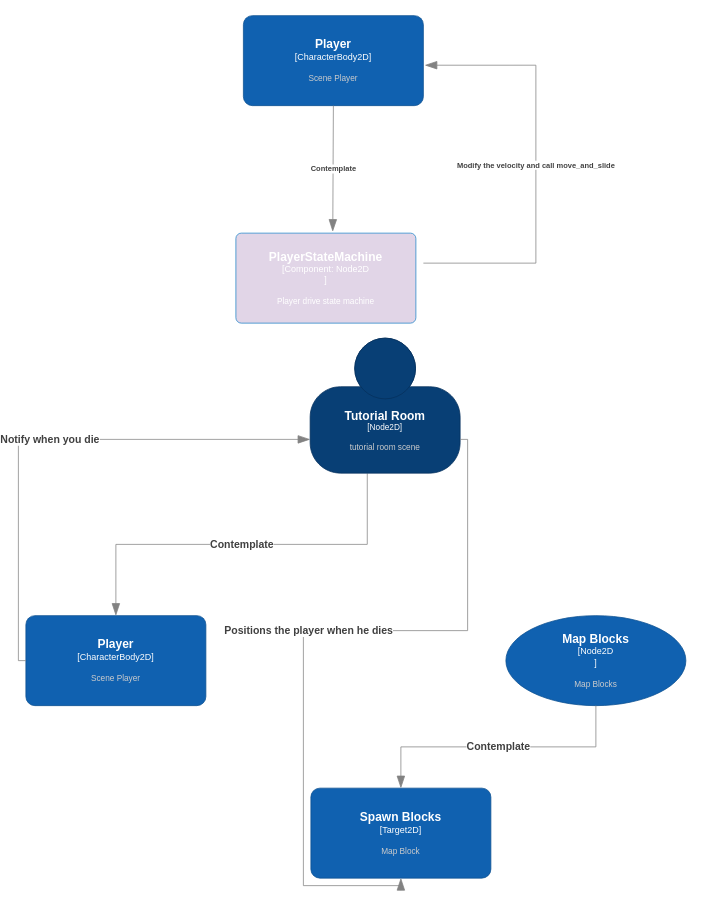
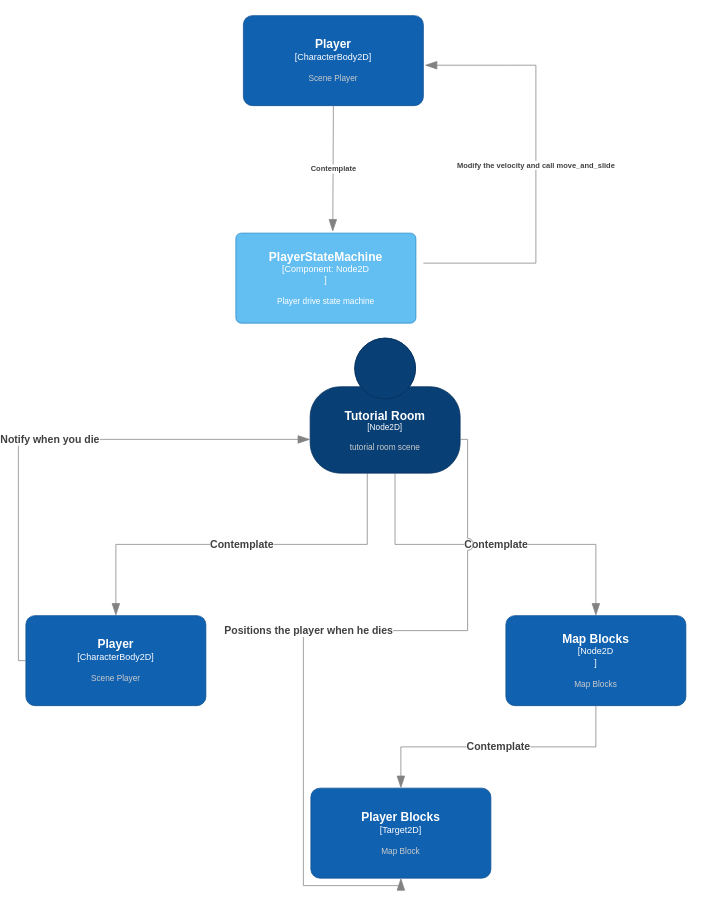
(326, 278) -> (326, 278)
none -> (495, 544)
(596, 660) -> (596, 660)
(401, 833) -> (401, 833)
